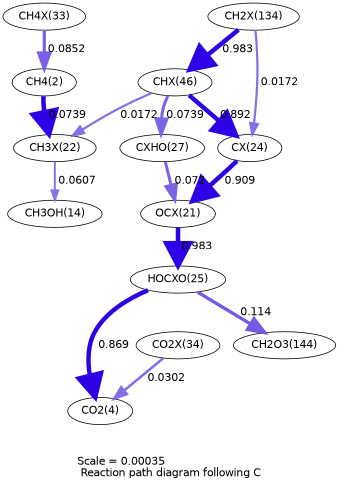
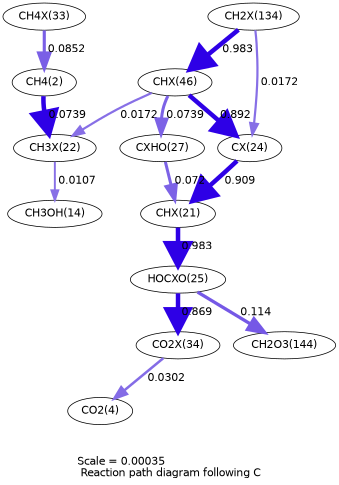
(76, 181) -> (76, 181)
(178, 214) -> (178, 214)
(102, 322) -> (178, 301)
